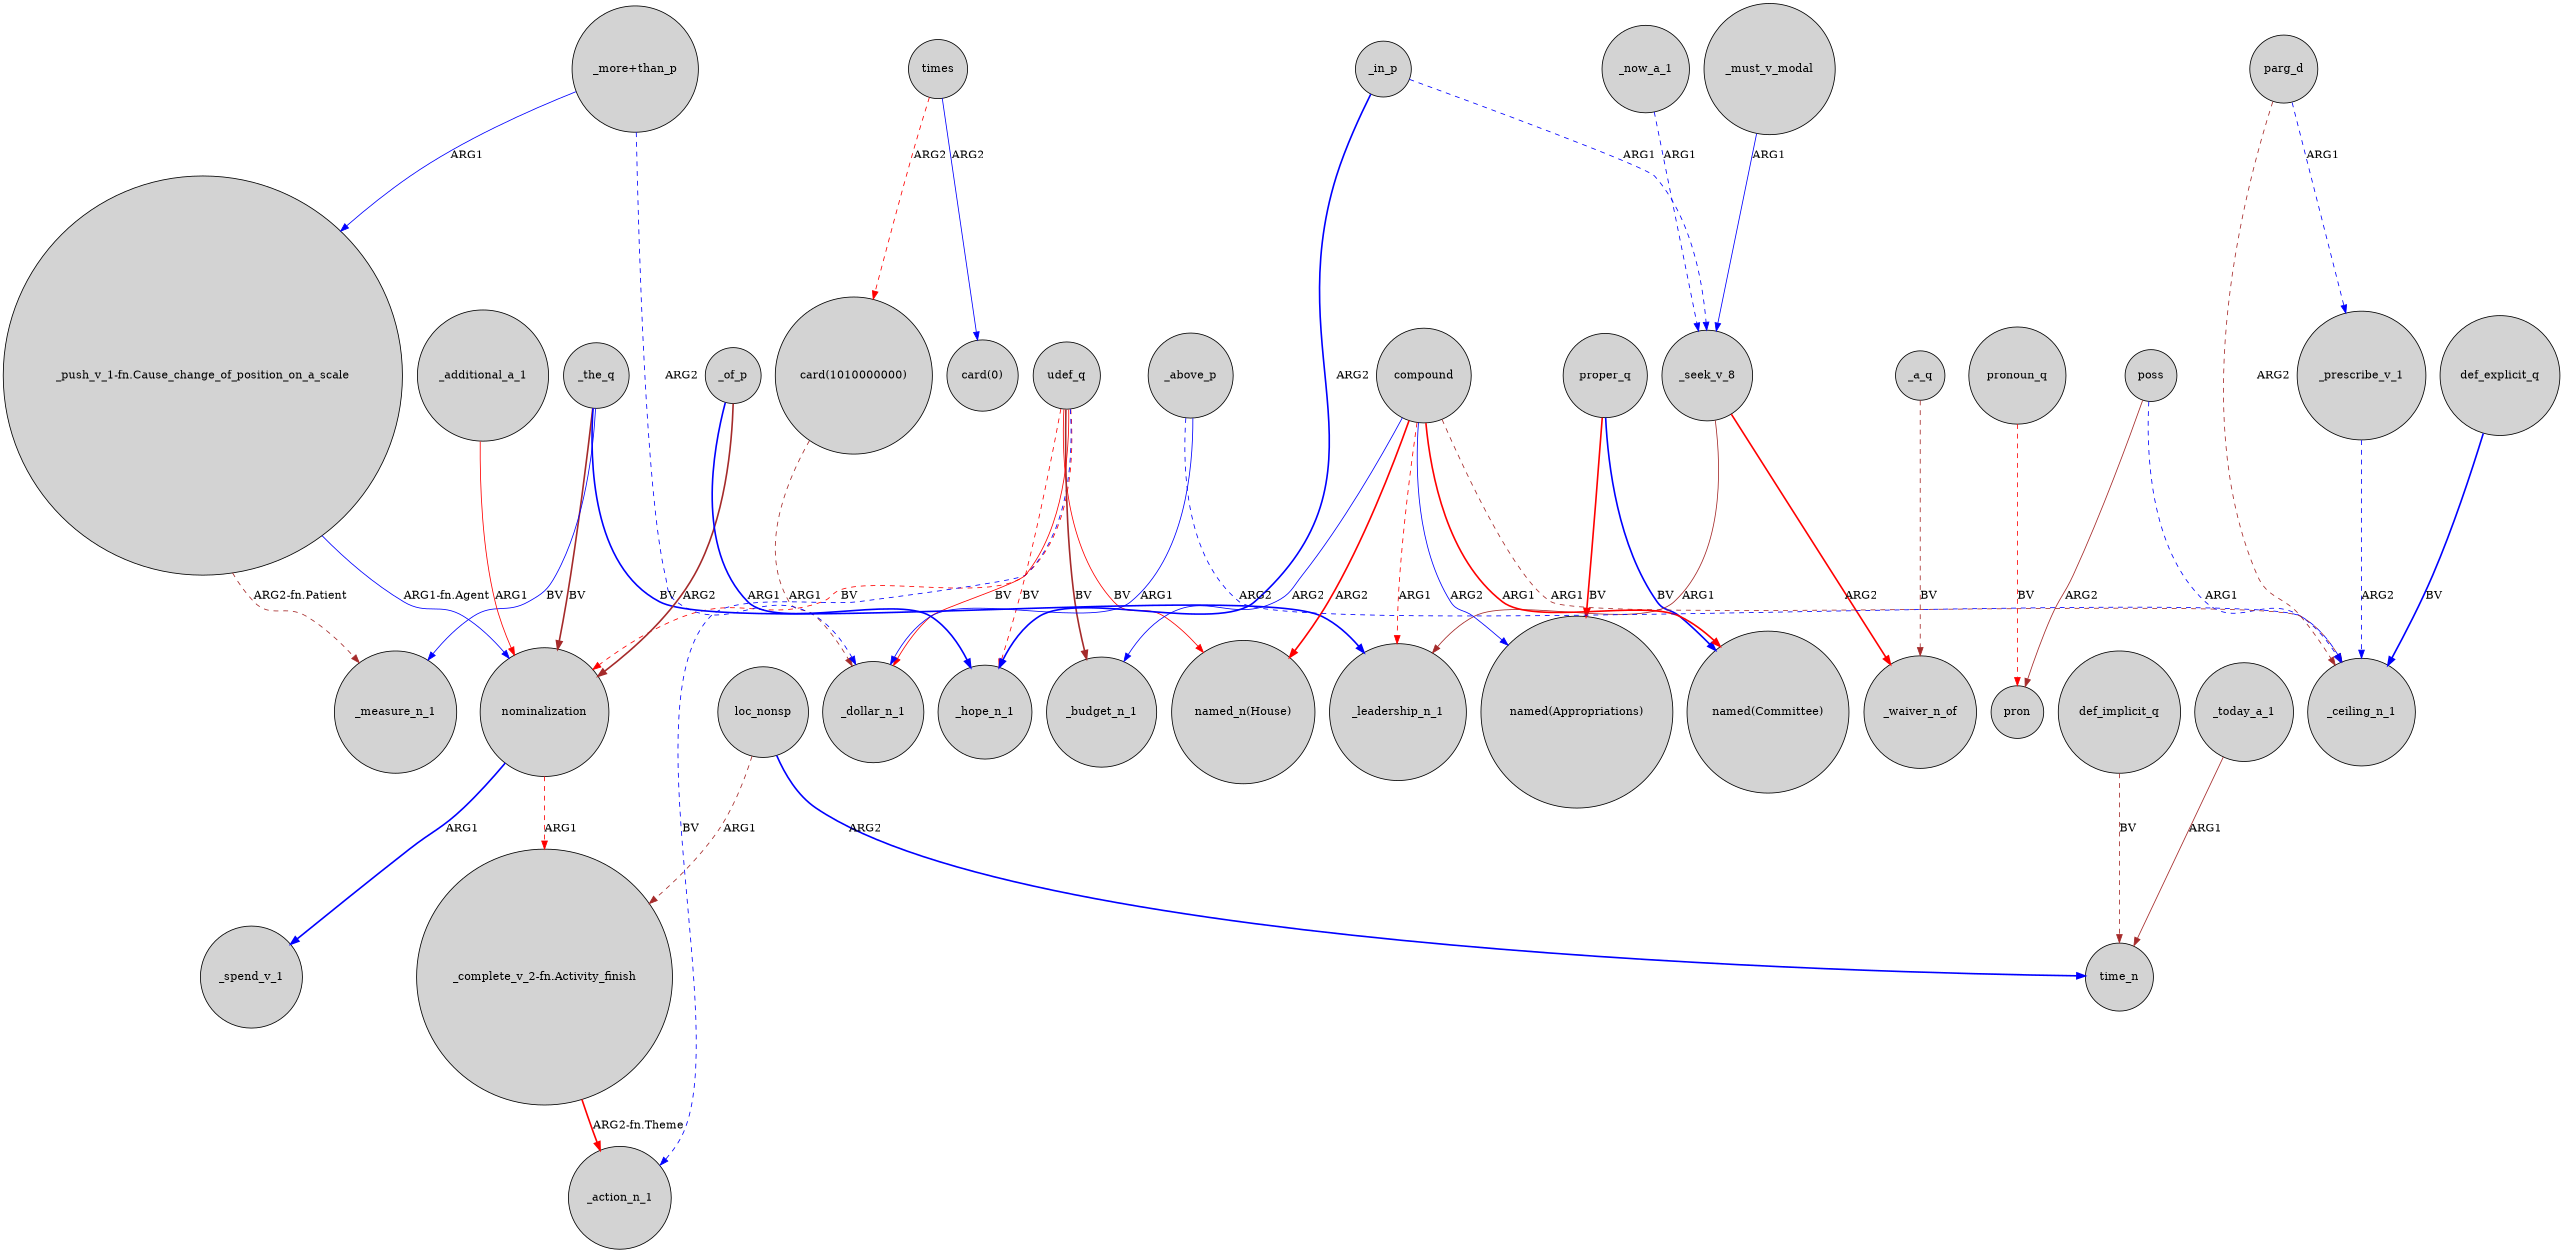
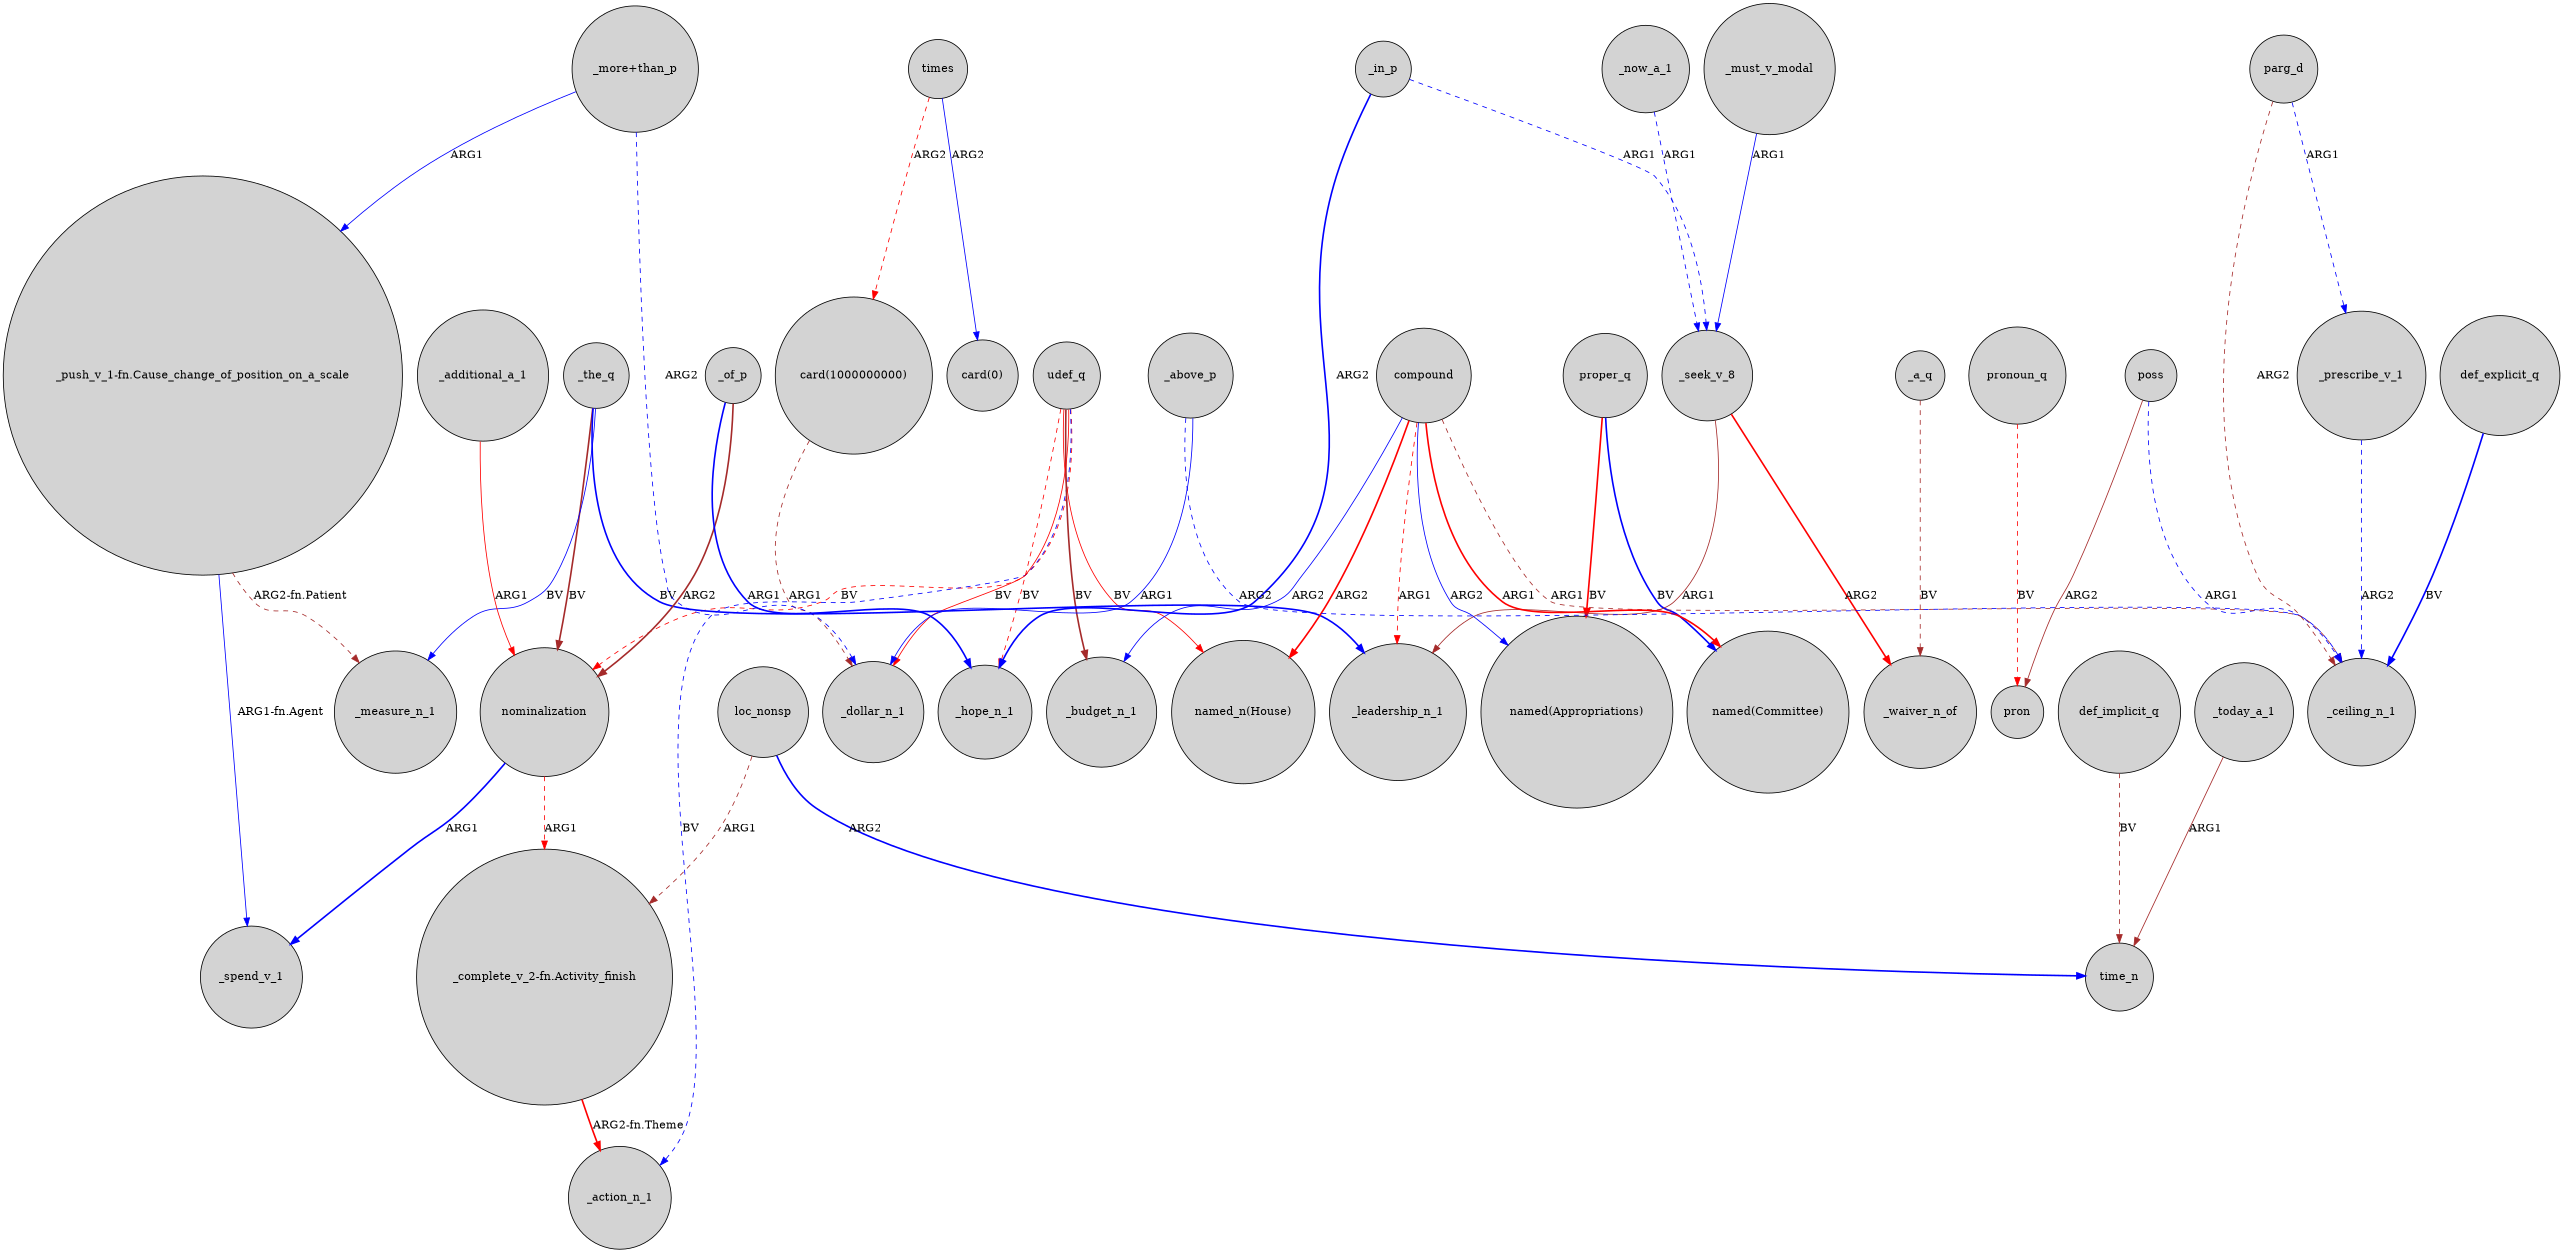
(854, 376) -> (854, 376)
(409, 604) -> (233, 746)
